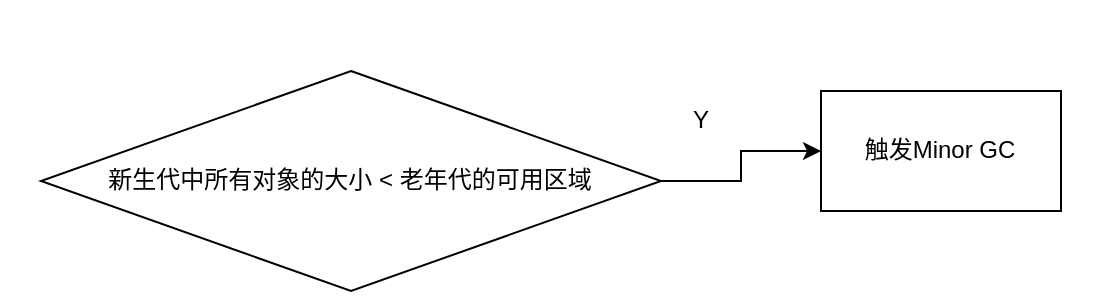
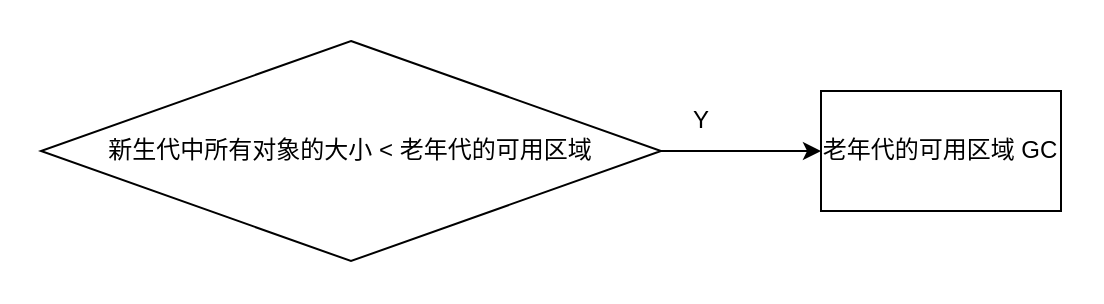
(941, 151) -> (941, 151)
(351, 181) -> (351, 151)
